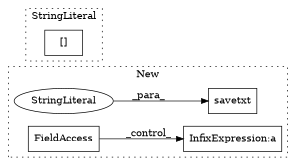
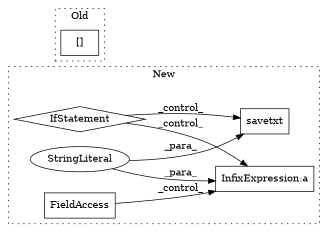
(64, 16) -> (80, 16)
none -> (80, 119)
none -> (160, 178)
